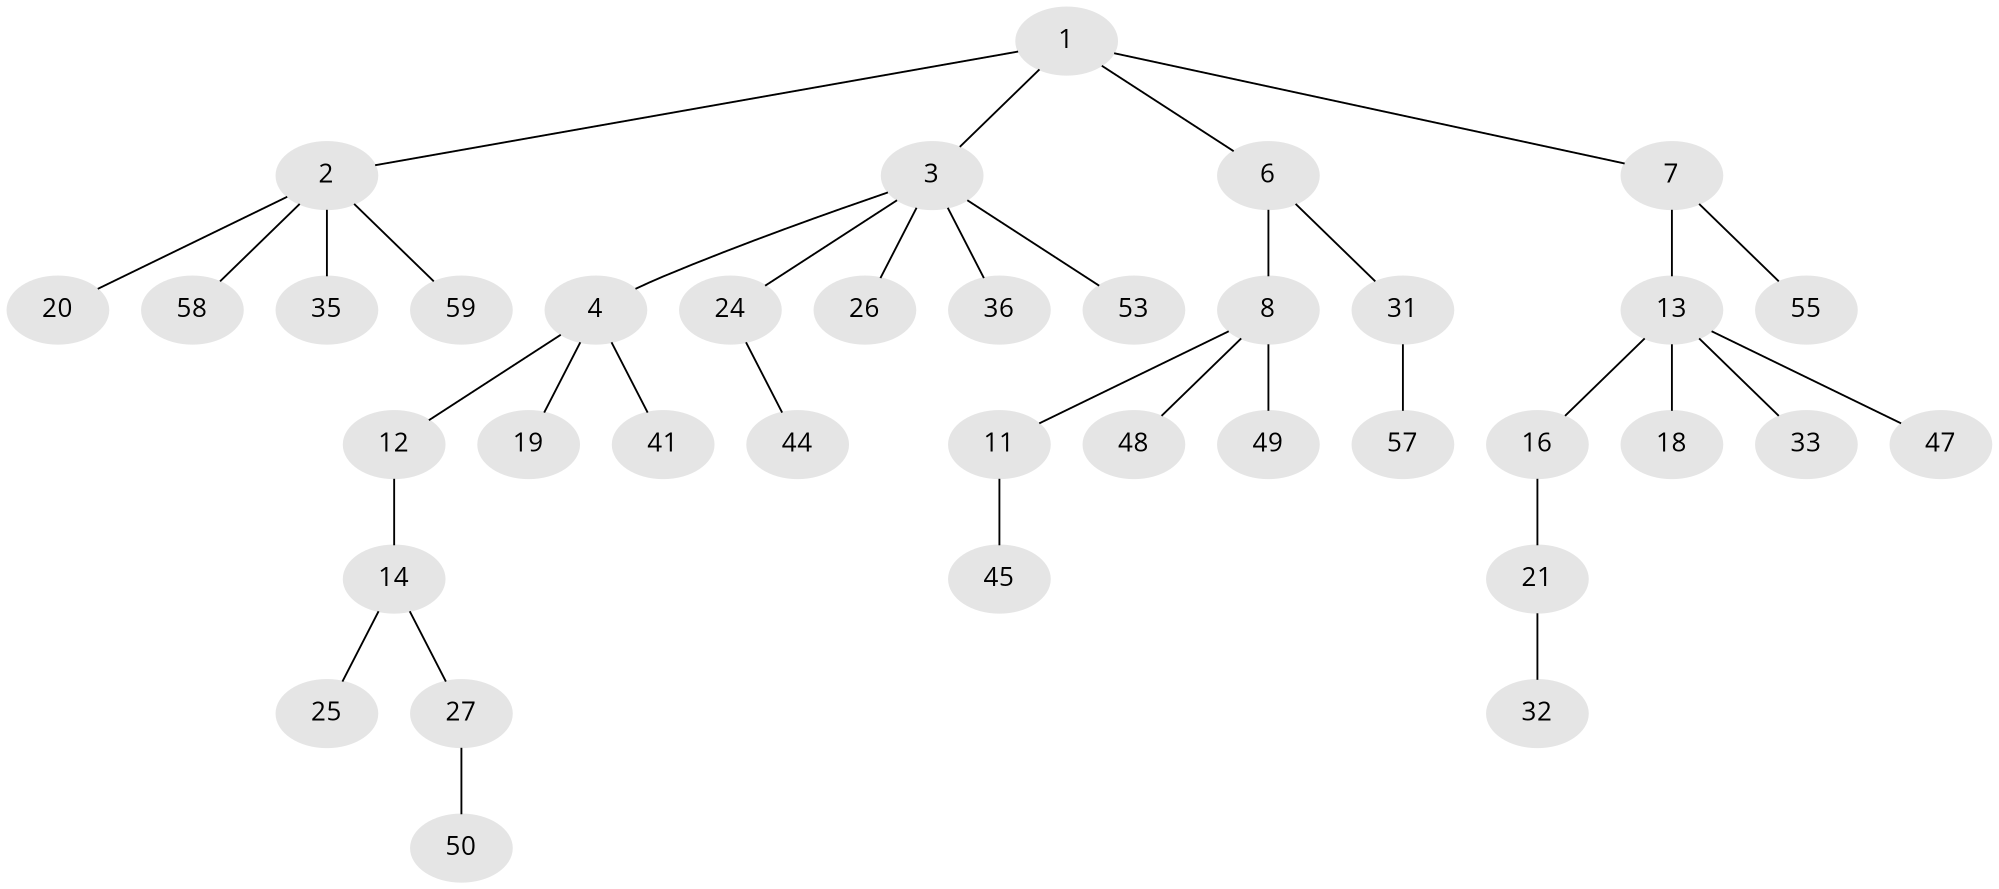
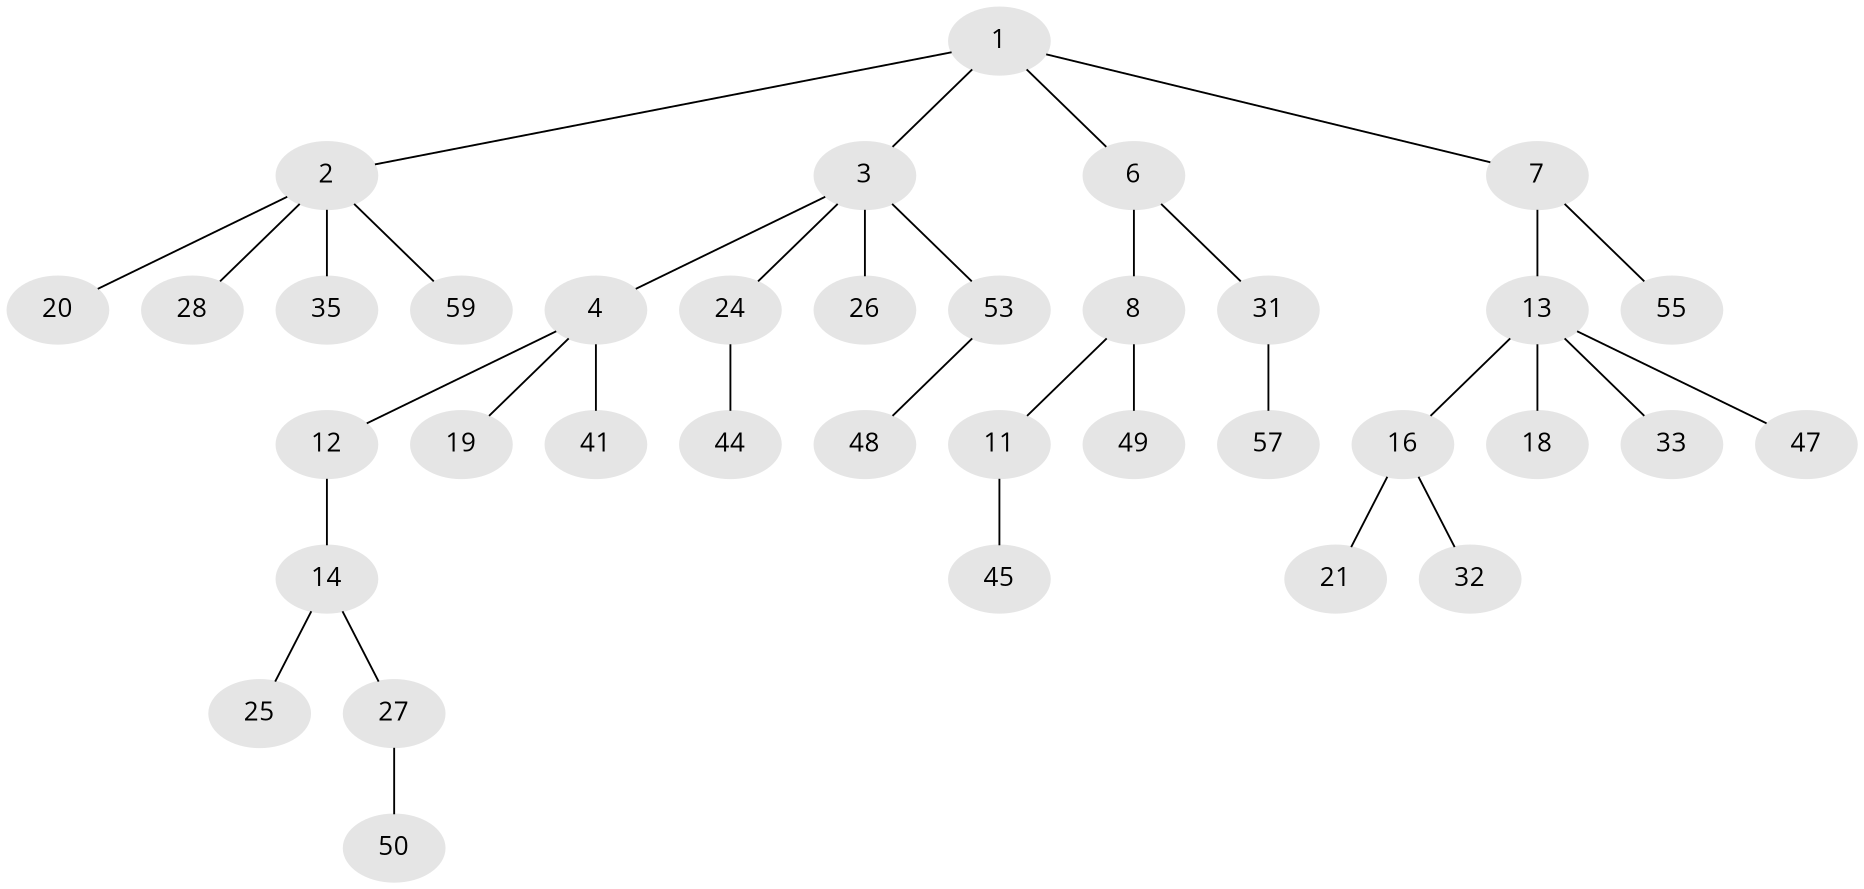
(192, 310) -> (192, 310)
(999, 310) -> none
(1201, 377) -> (932, 377)
(1537, 647) -> (1437, 512)
